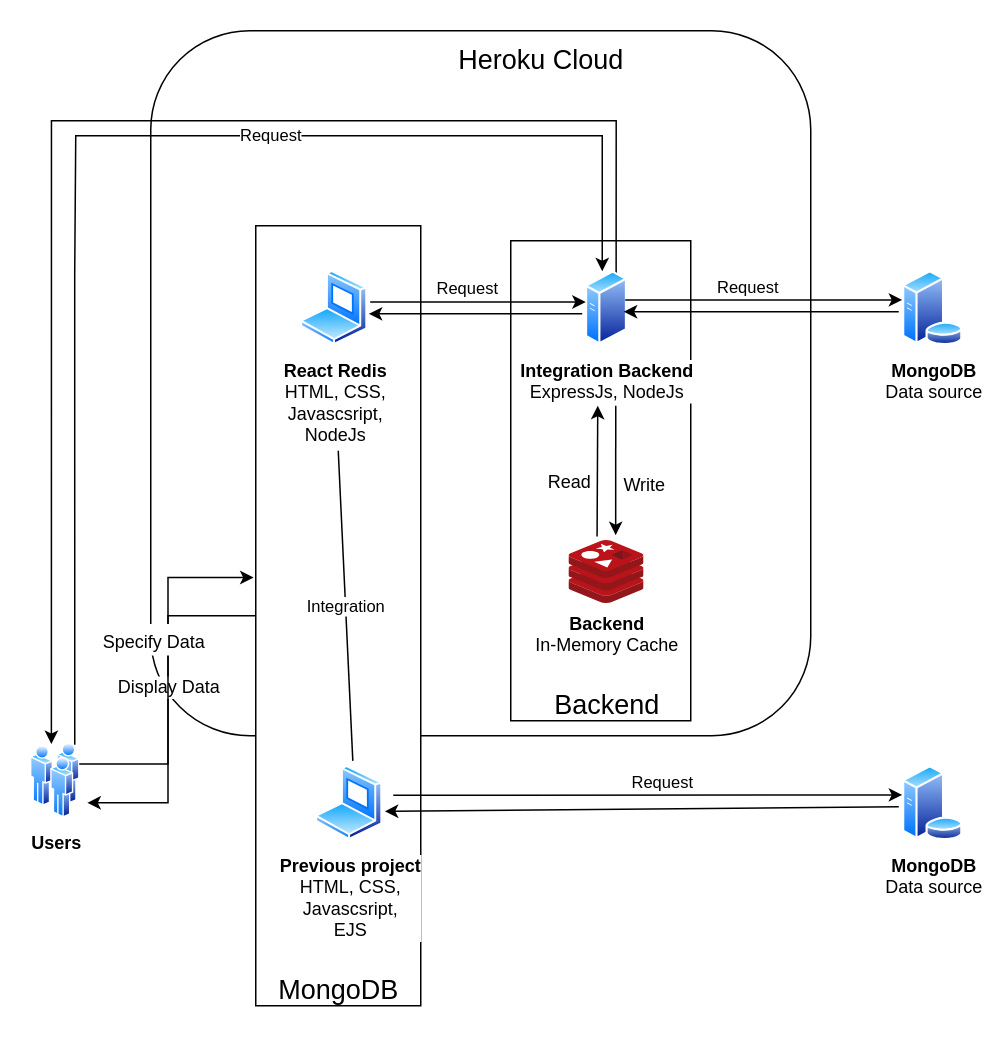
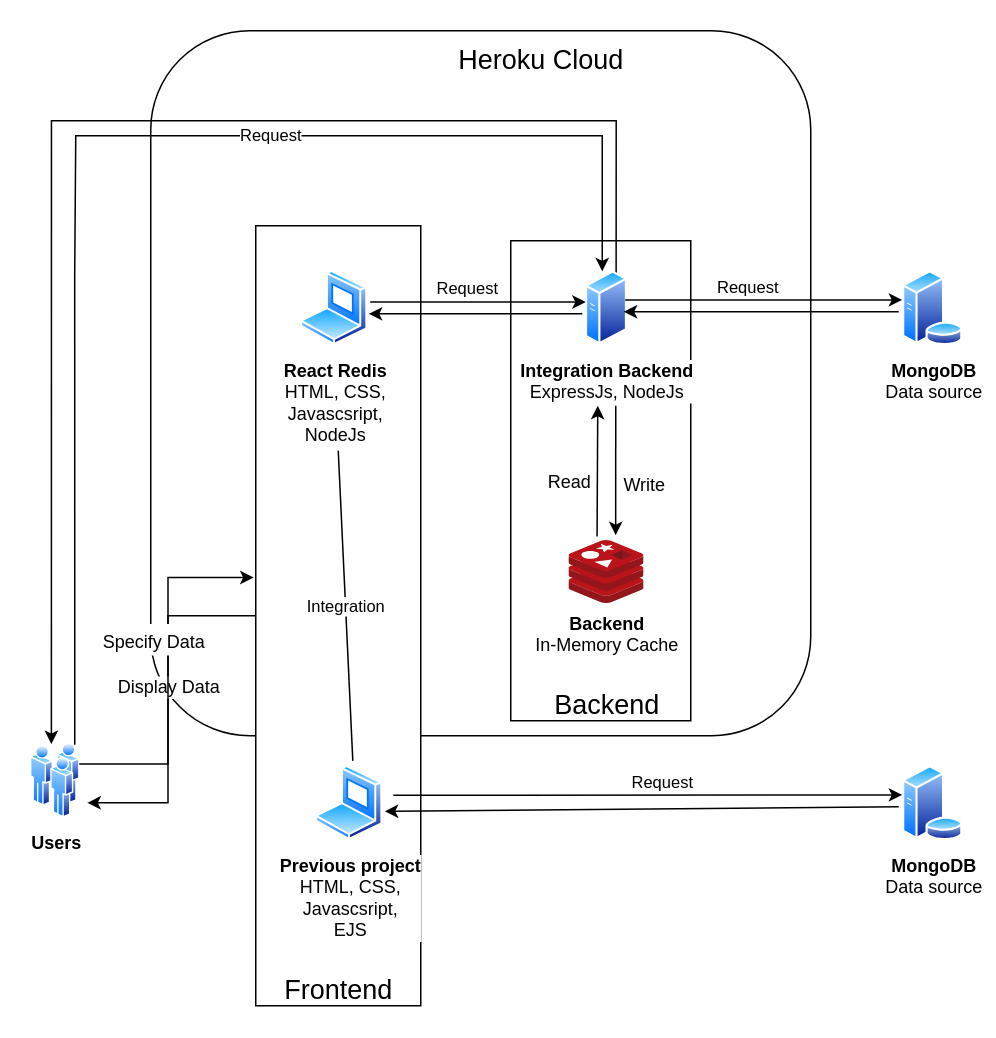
(339, 991) -> (339, 991)
